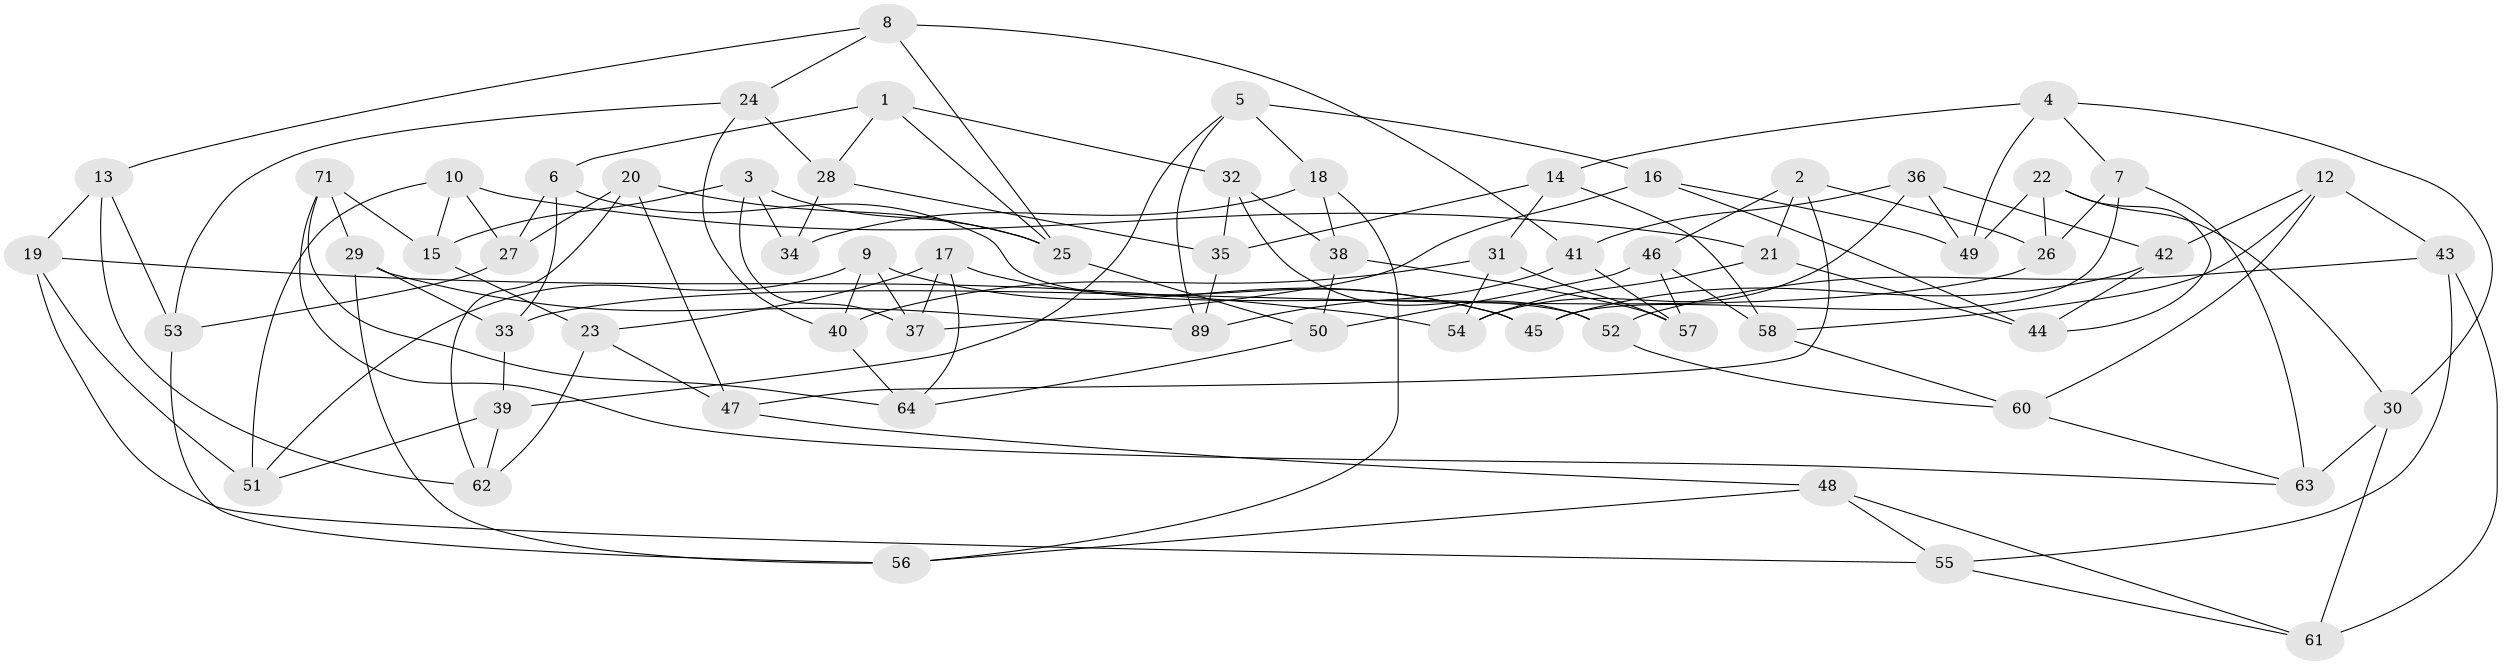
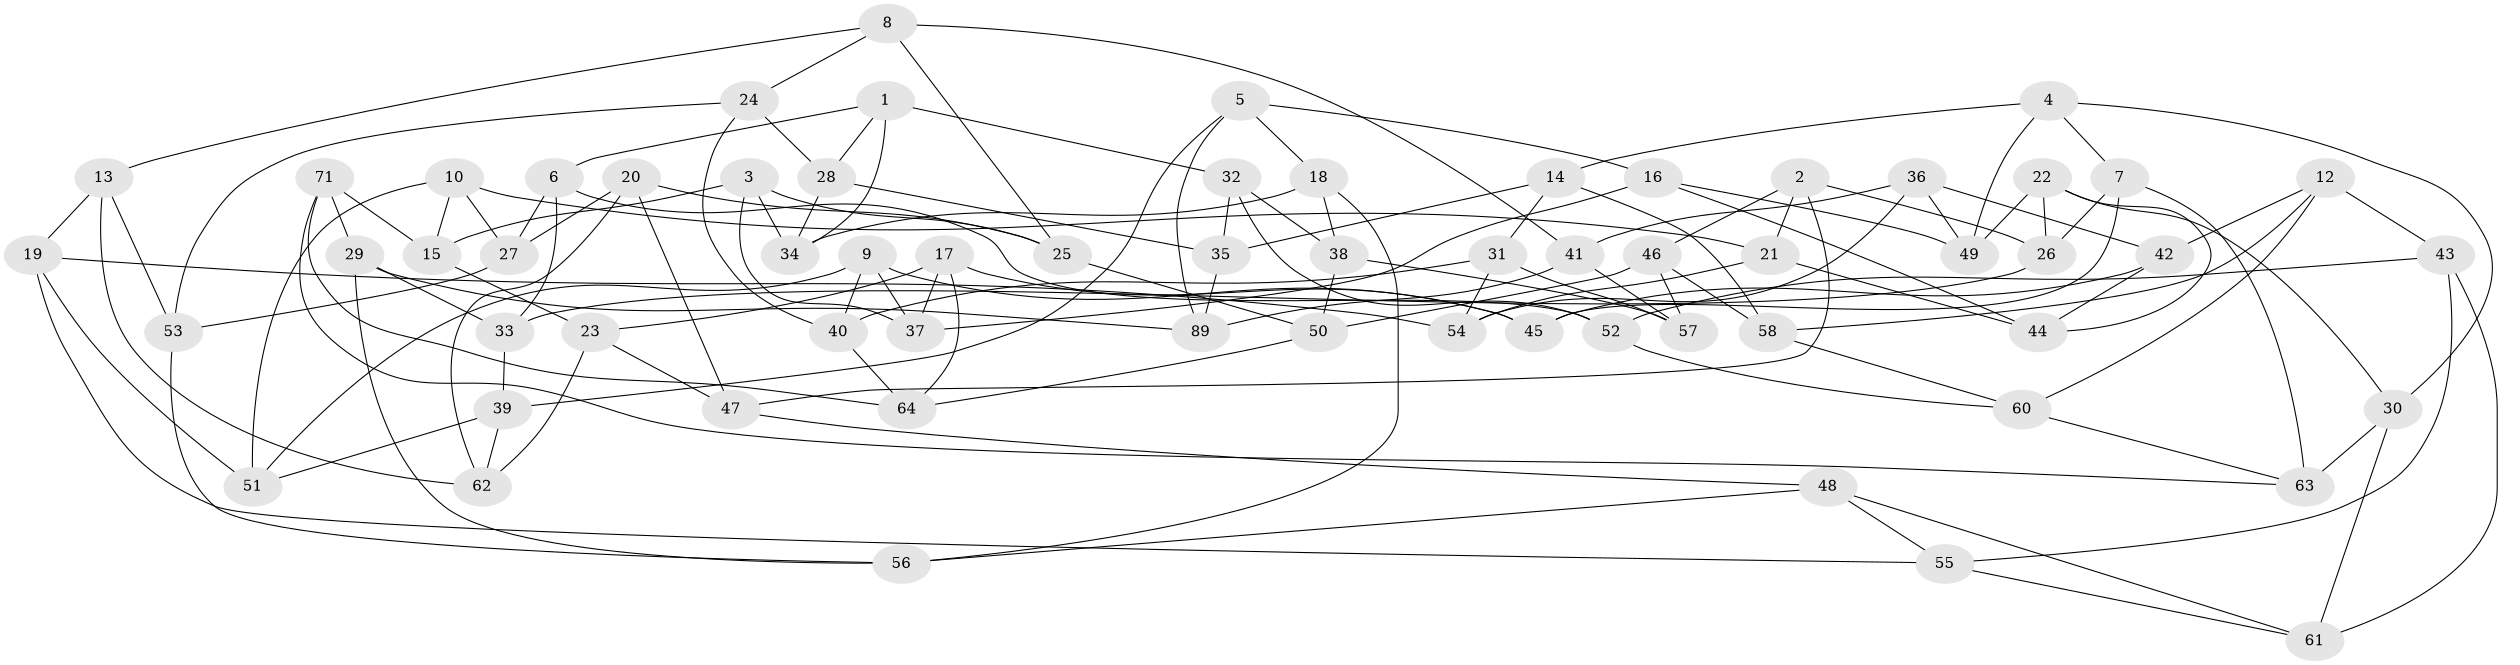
(974, 178) -> (866, 196)
